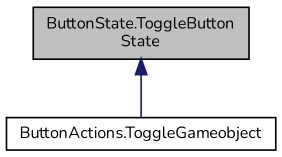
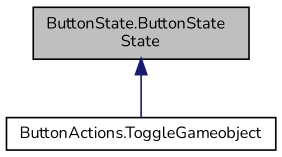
(141, 33) -> (141, 33)
